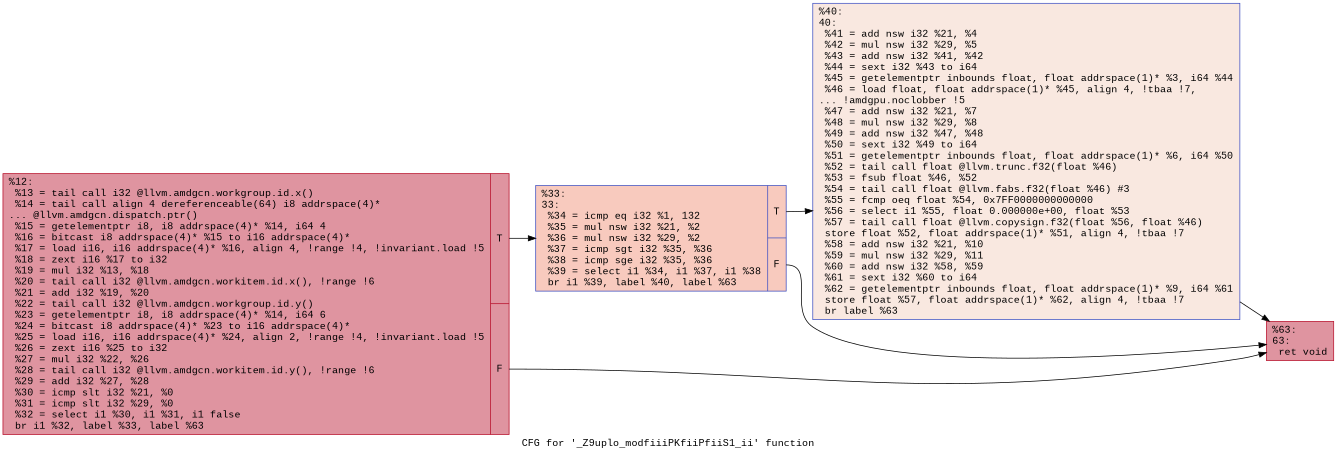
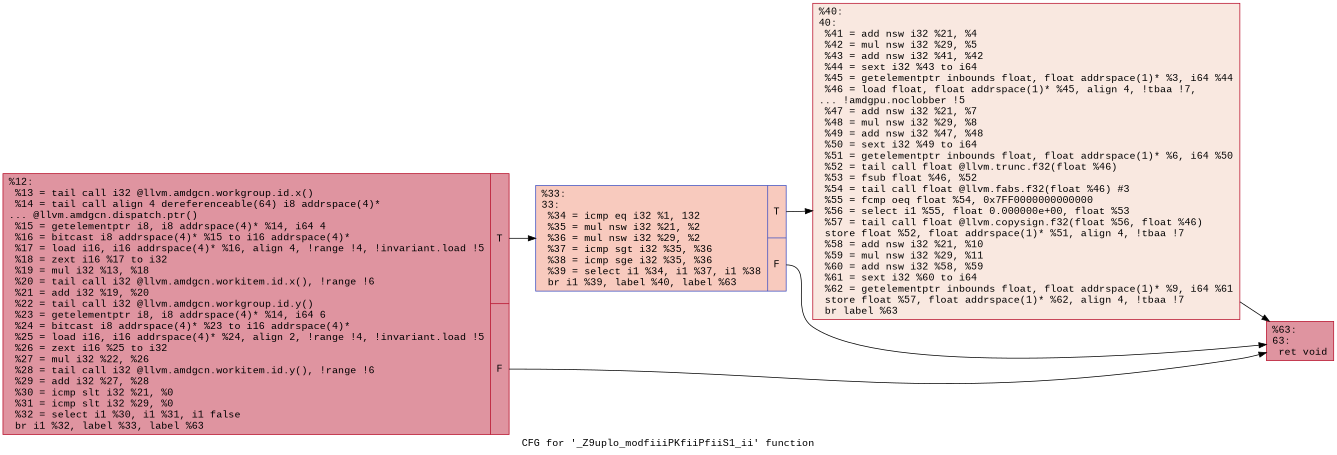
(1026, 161) -> (1026, 161)
